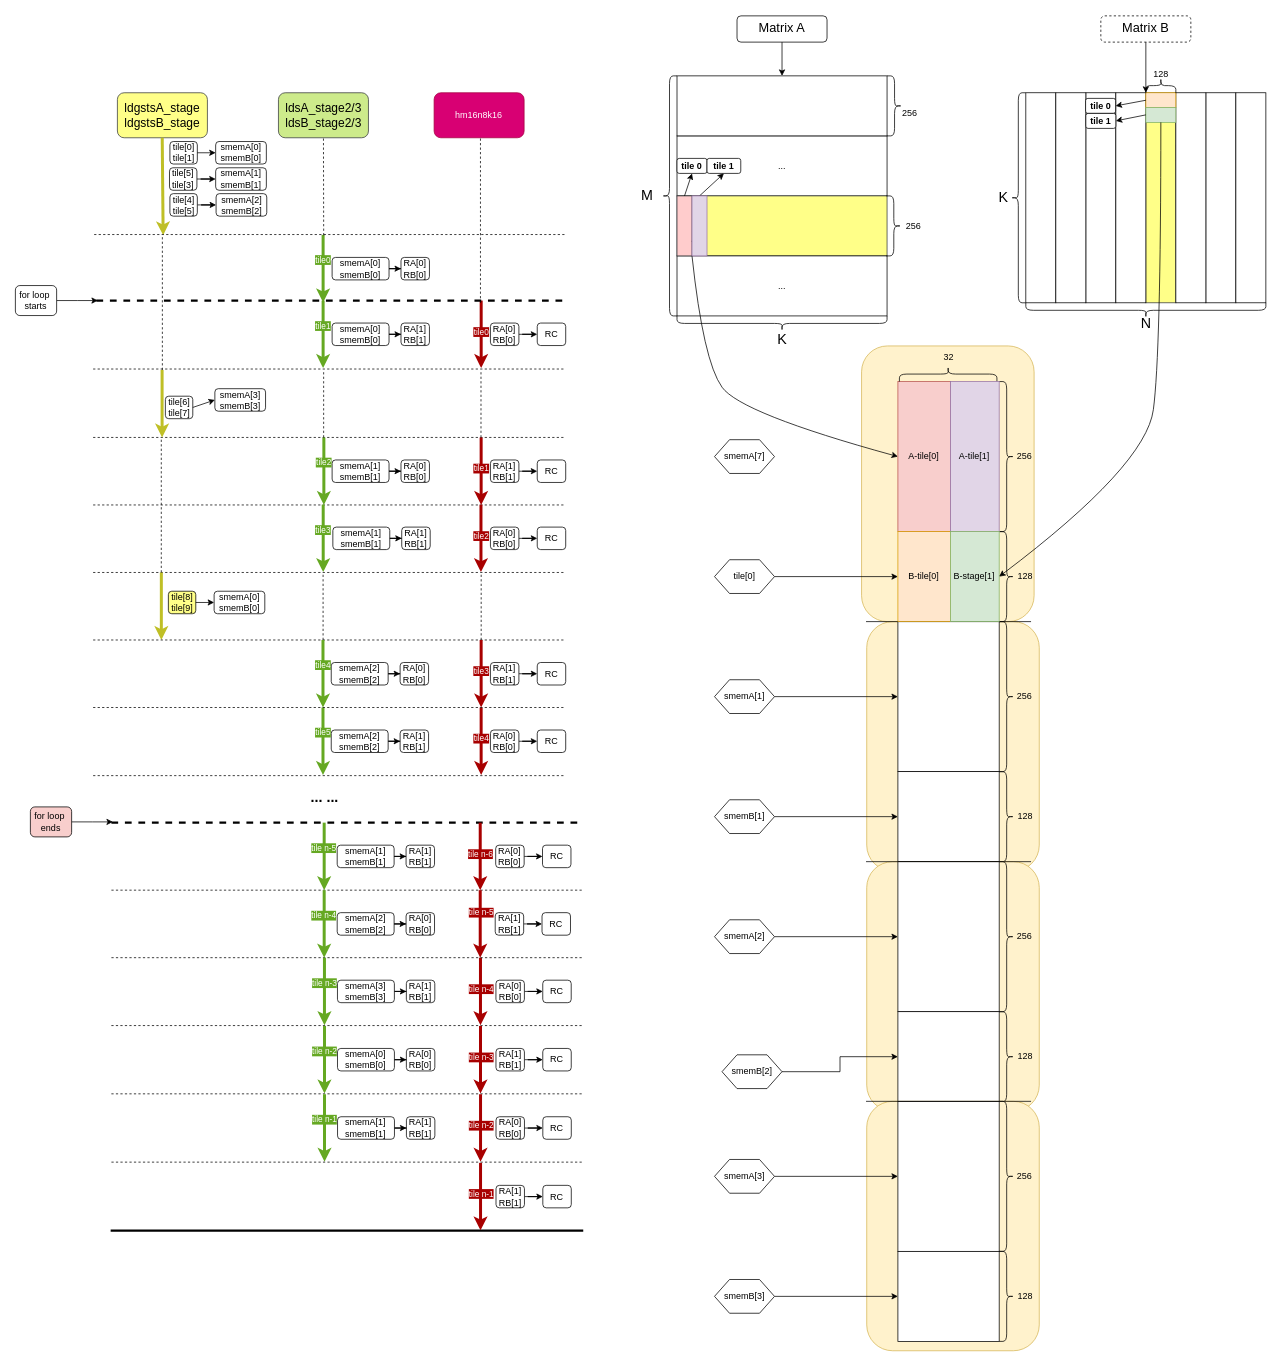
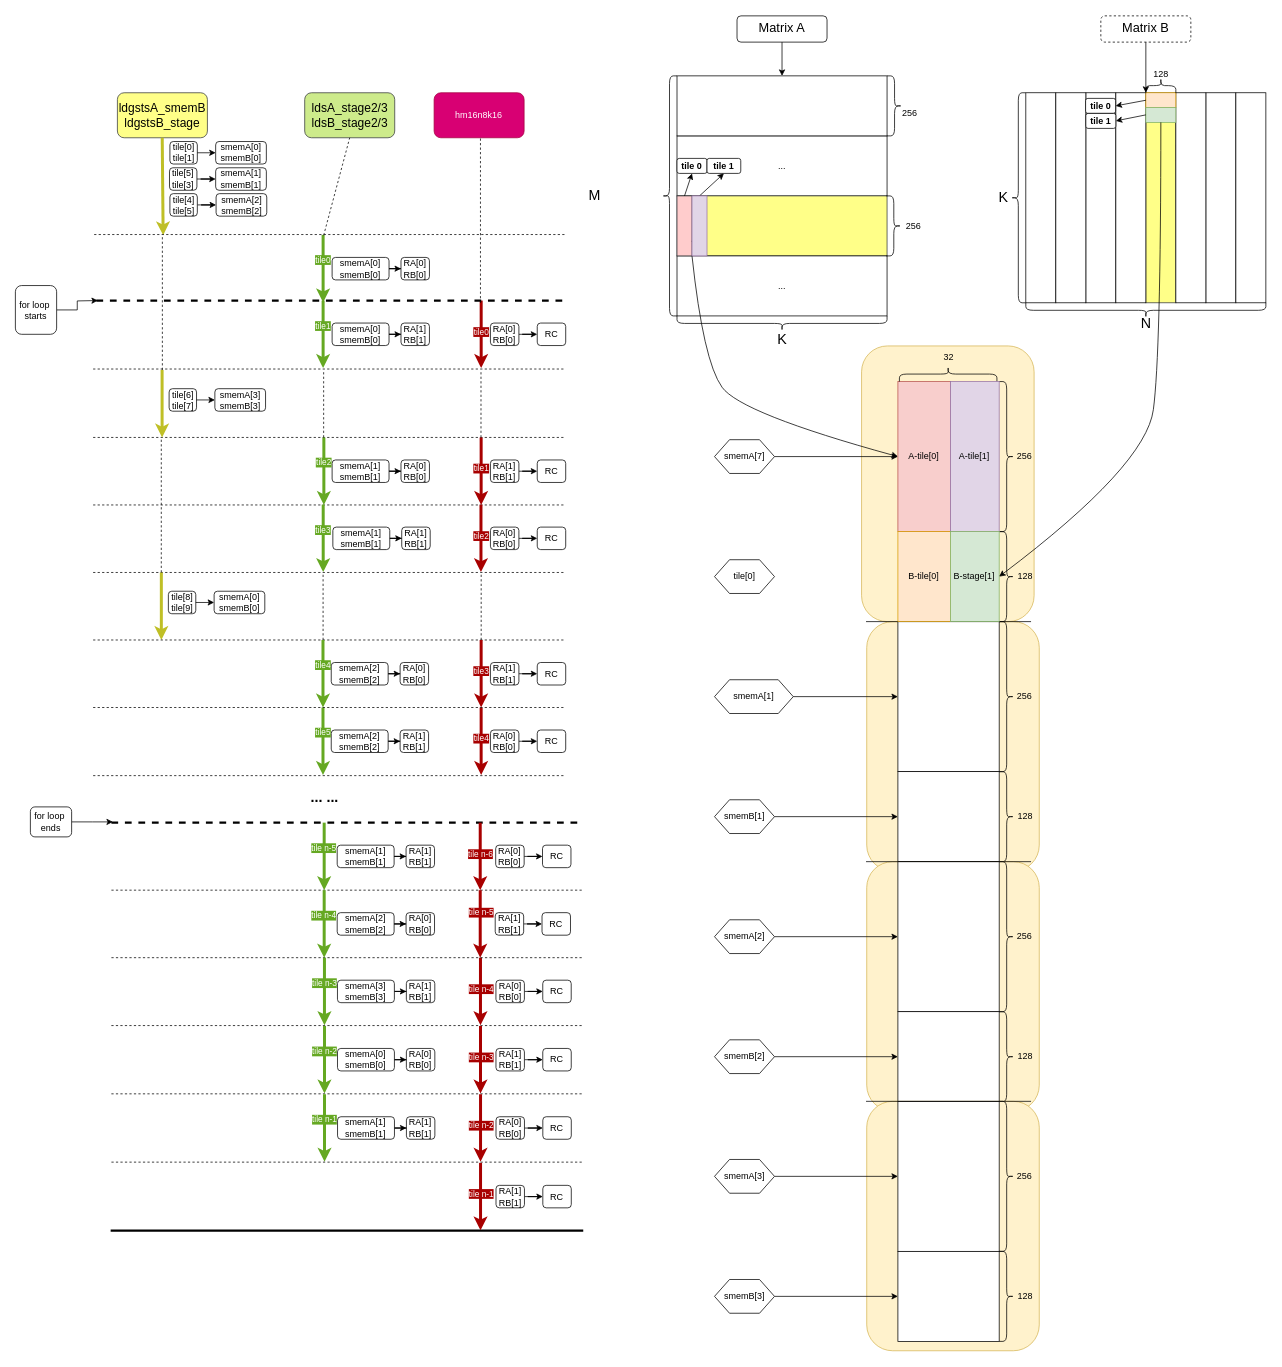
(162, 115) -> (162, 115)
(323, 115) -> (350, 115)
(647, 196) -> (594, 196)
(36, 300) -> (36, 310)
(179, 407) -> (183, 400)
none -> (833, 456)
(834, 576) -> none
(182, 602) -> (182, 602)
(744, 696) -> (754, 696)
(51, 822) -> (51, 822)
(752, 1071) -> (744, 1056)
